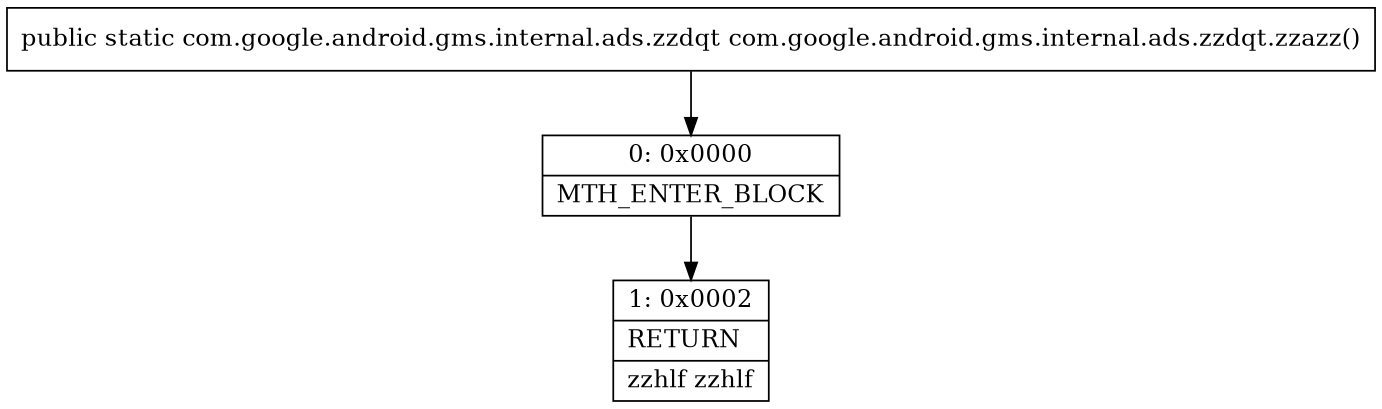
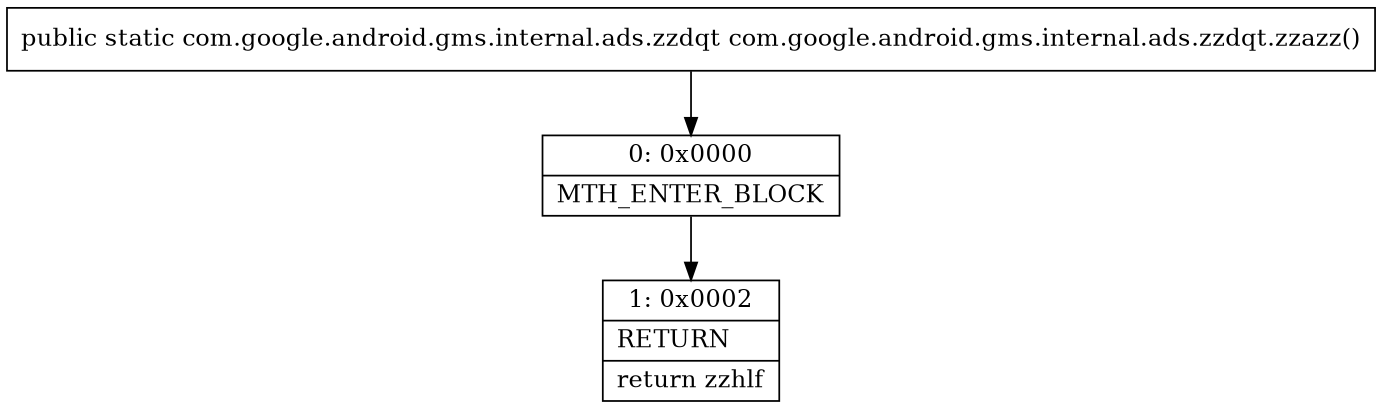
(691, 380) -> (691, 380)
